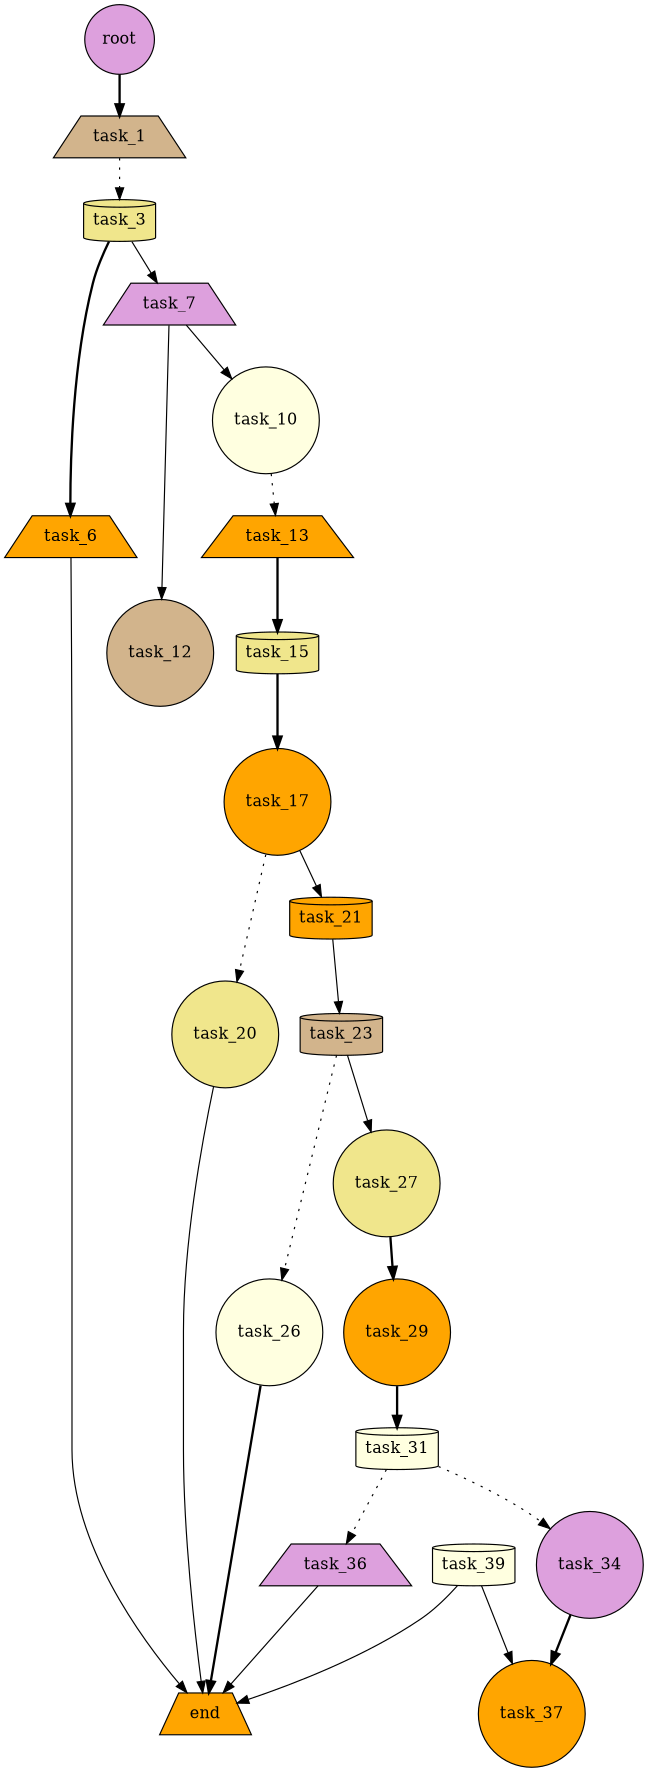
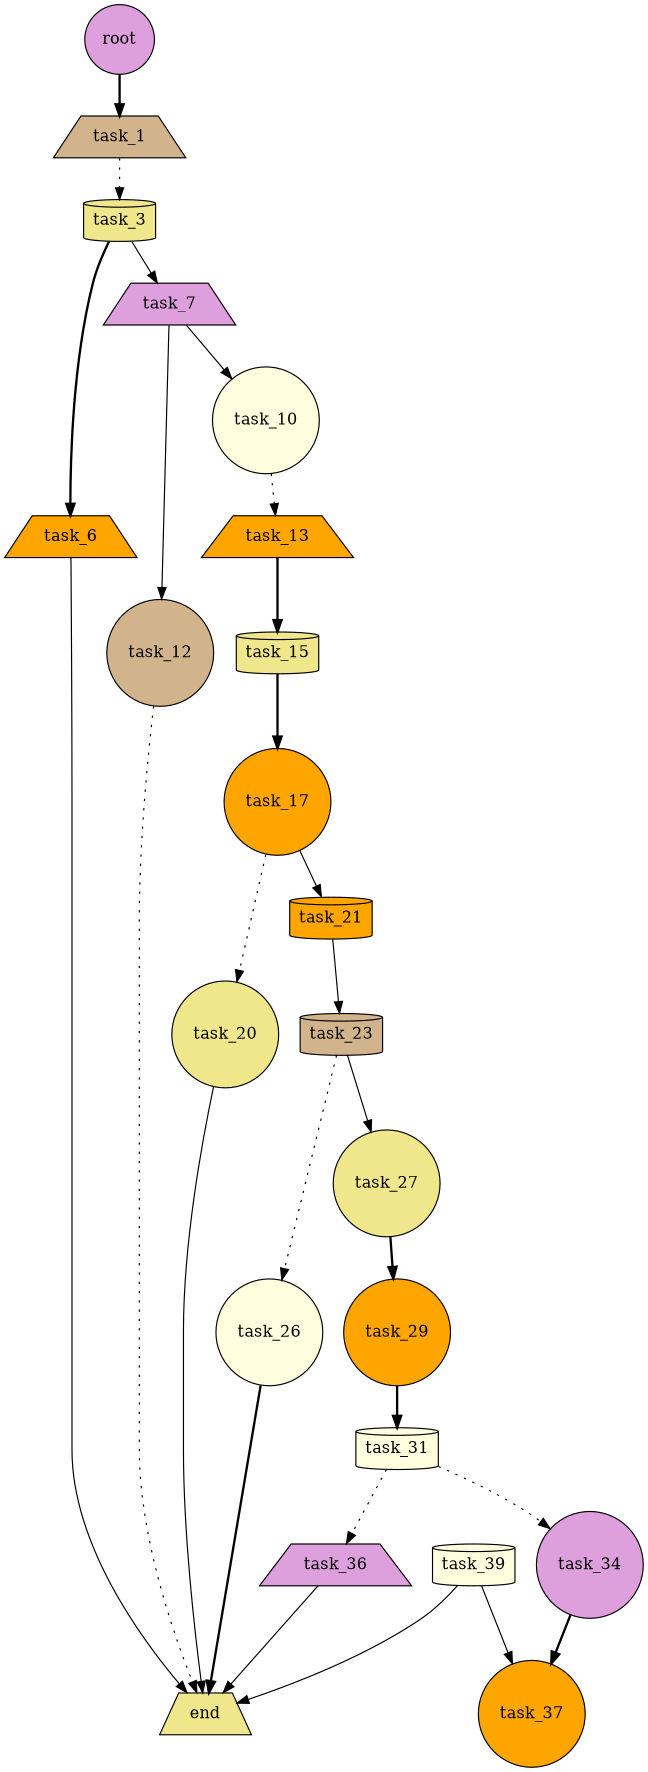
none -> (139, 1197)
(206, 1714) -> (206, 1714)
